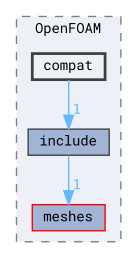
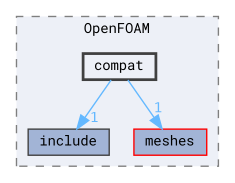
(69, 173) -> (141, 99)
